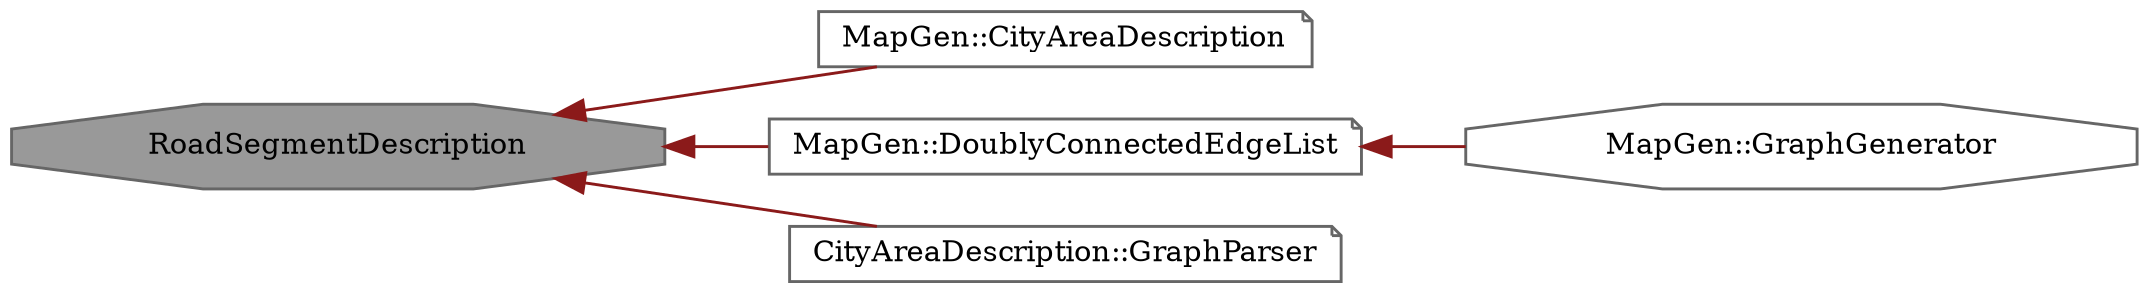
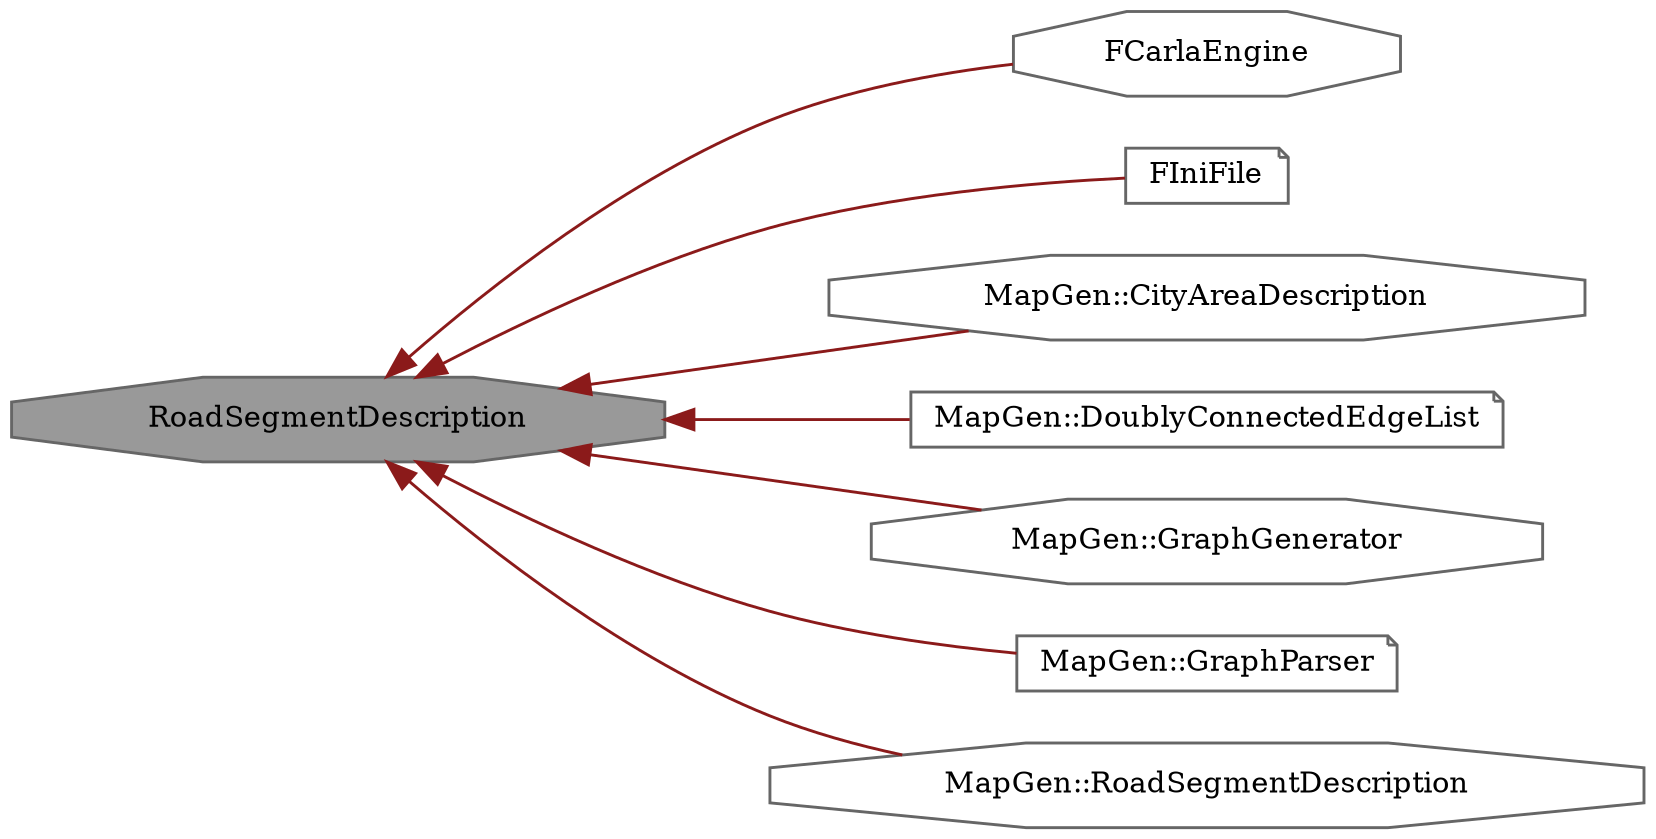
(1065, 39) -> (1207, 298)
none -> (1207, 54)
(1429, 147) -> (786, 482)
none -> (1207, 176)
(1065, 254) -> (1207, 663)
none -> (1207, 785)
